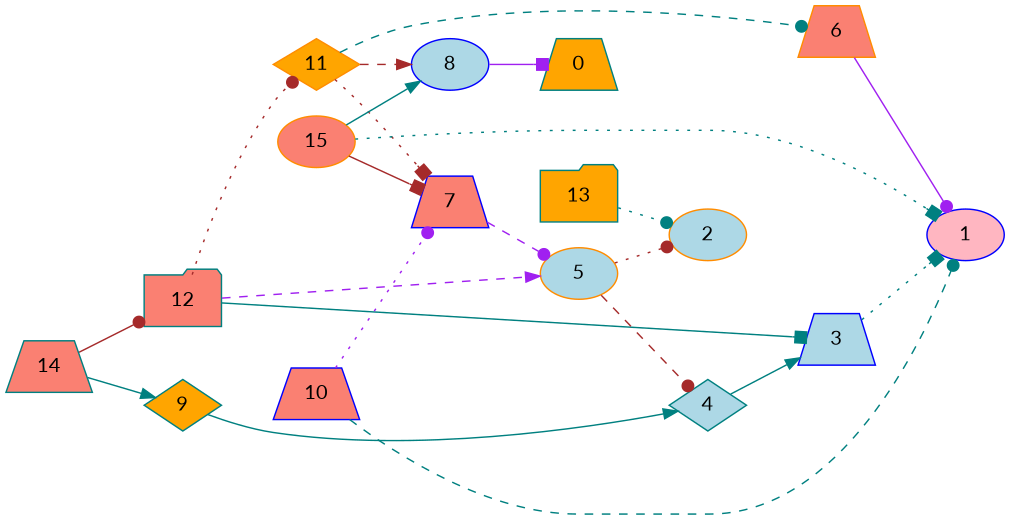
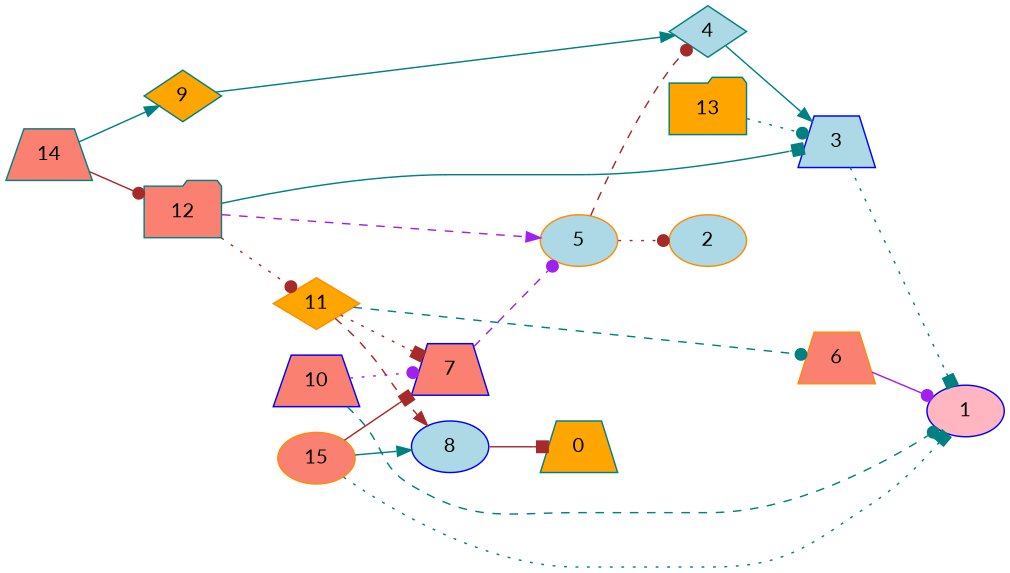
(512, 64) -> (512, 447)
(639, 214) -> (772, 125)
